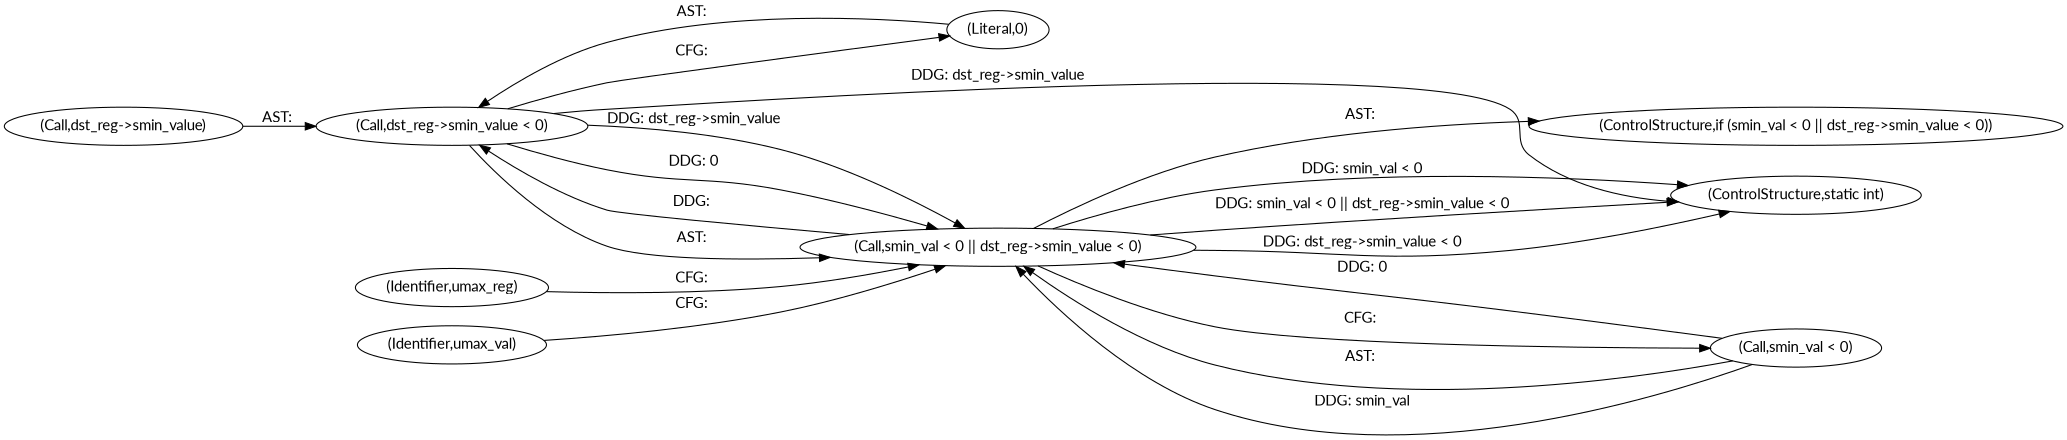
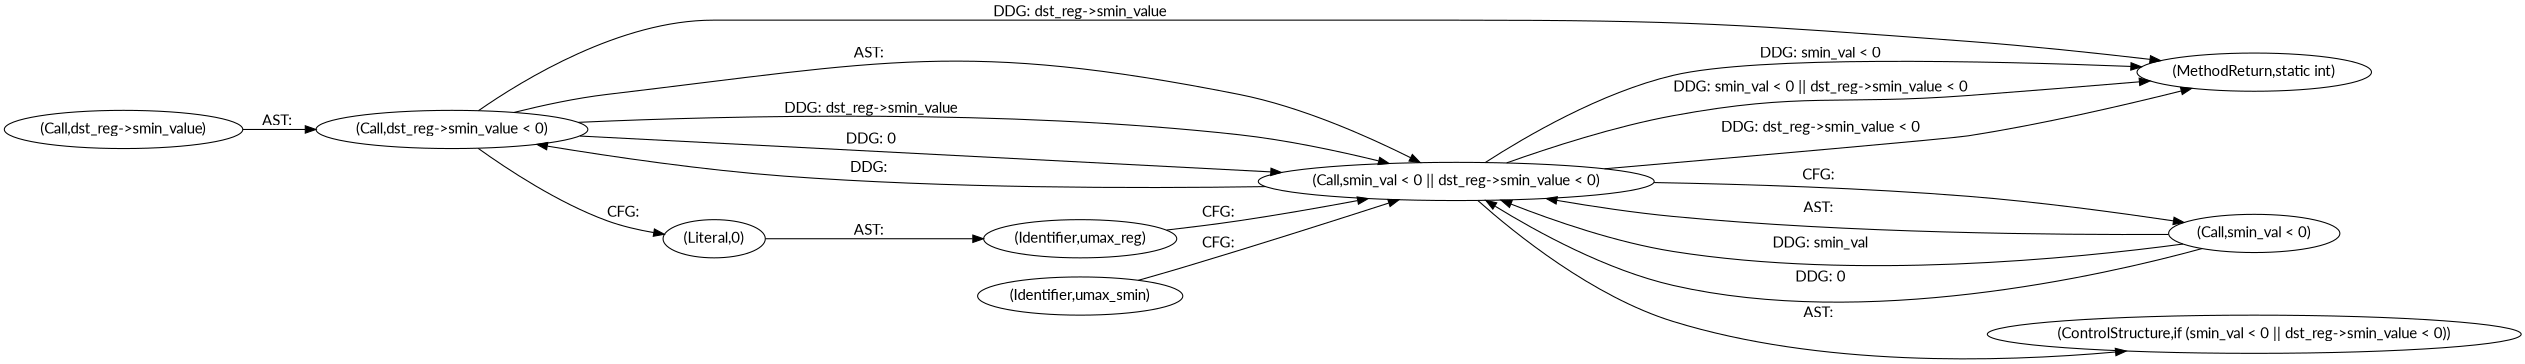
(710, 24) -> (869, 239)
(1796, 195) -> (2254, 72)
(452, 345) -> (1080, 296)
